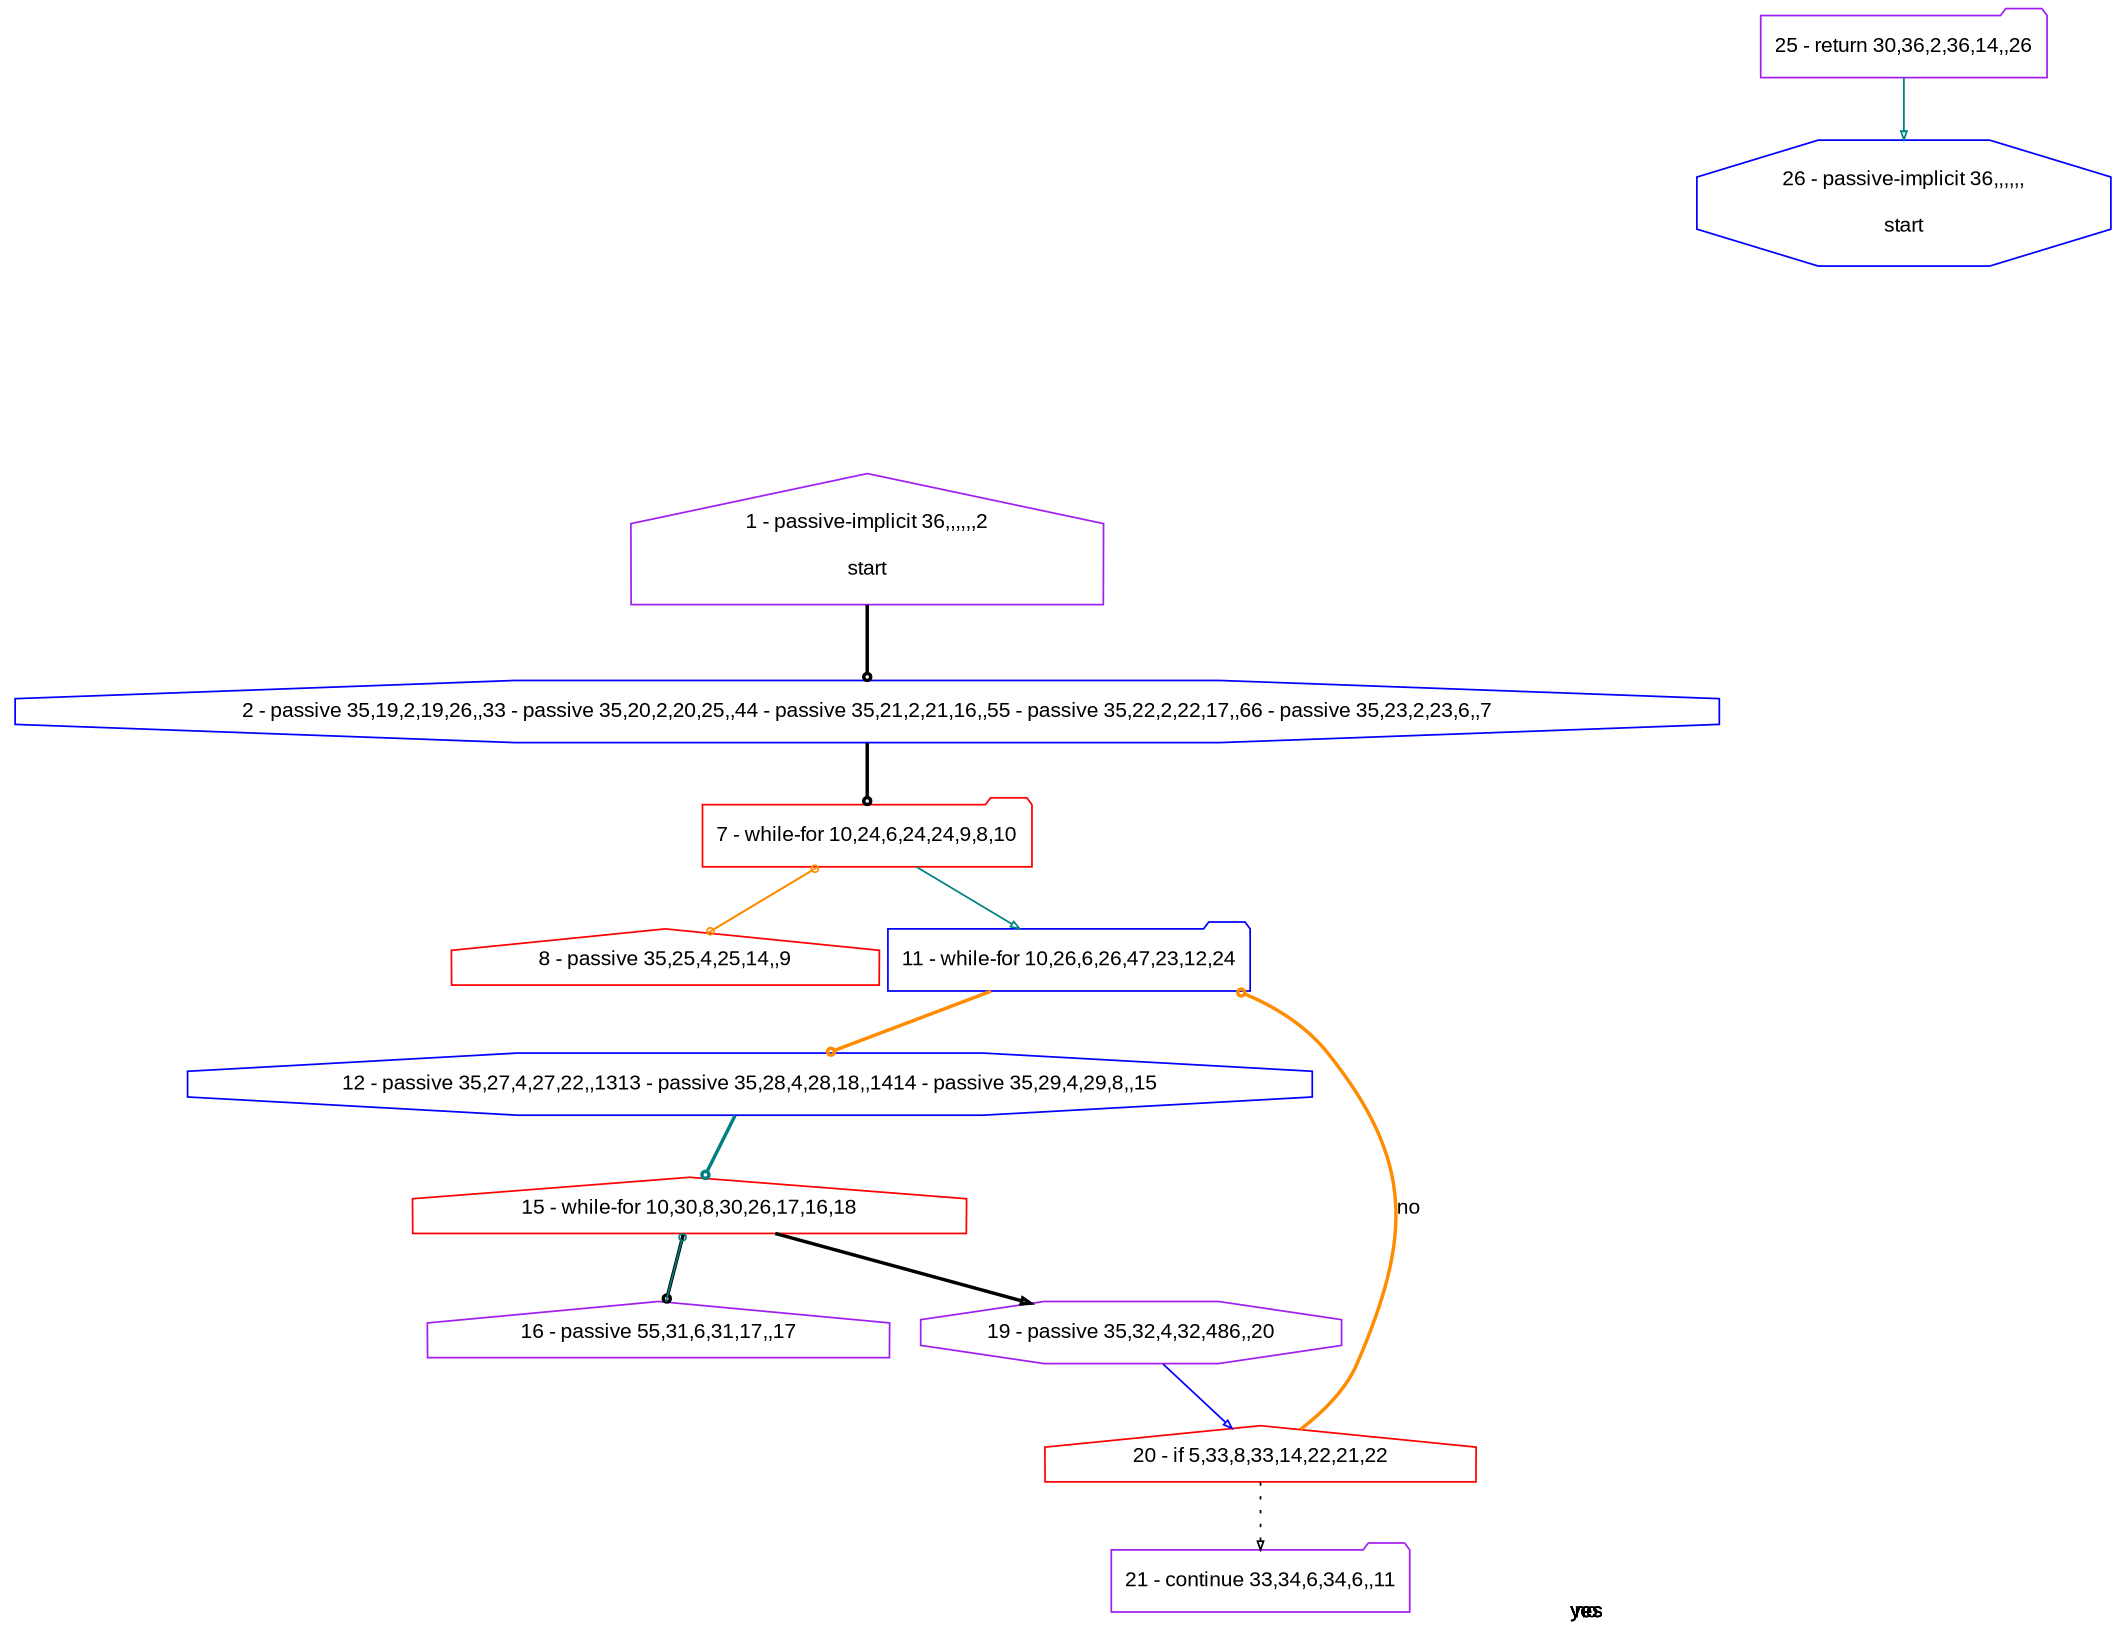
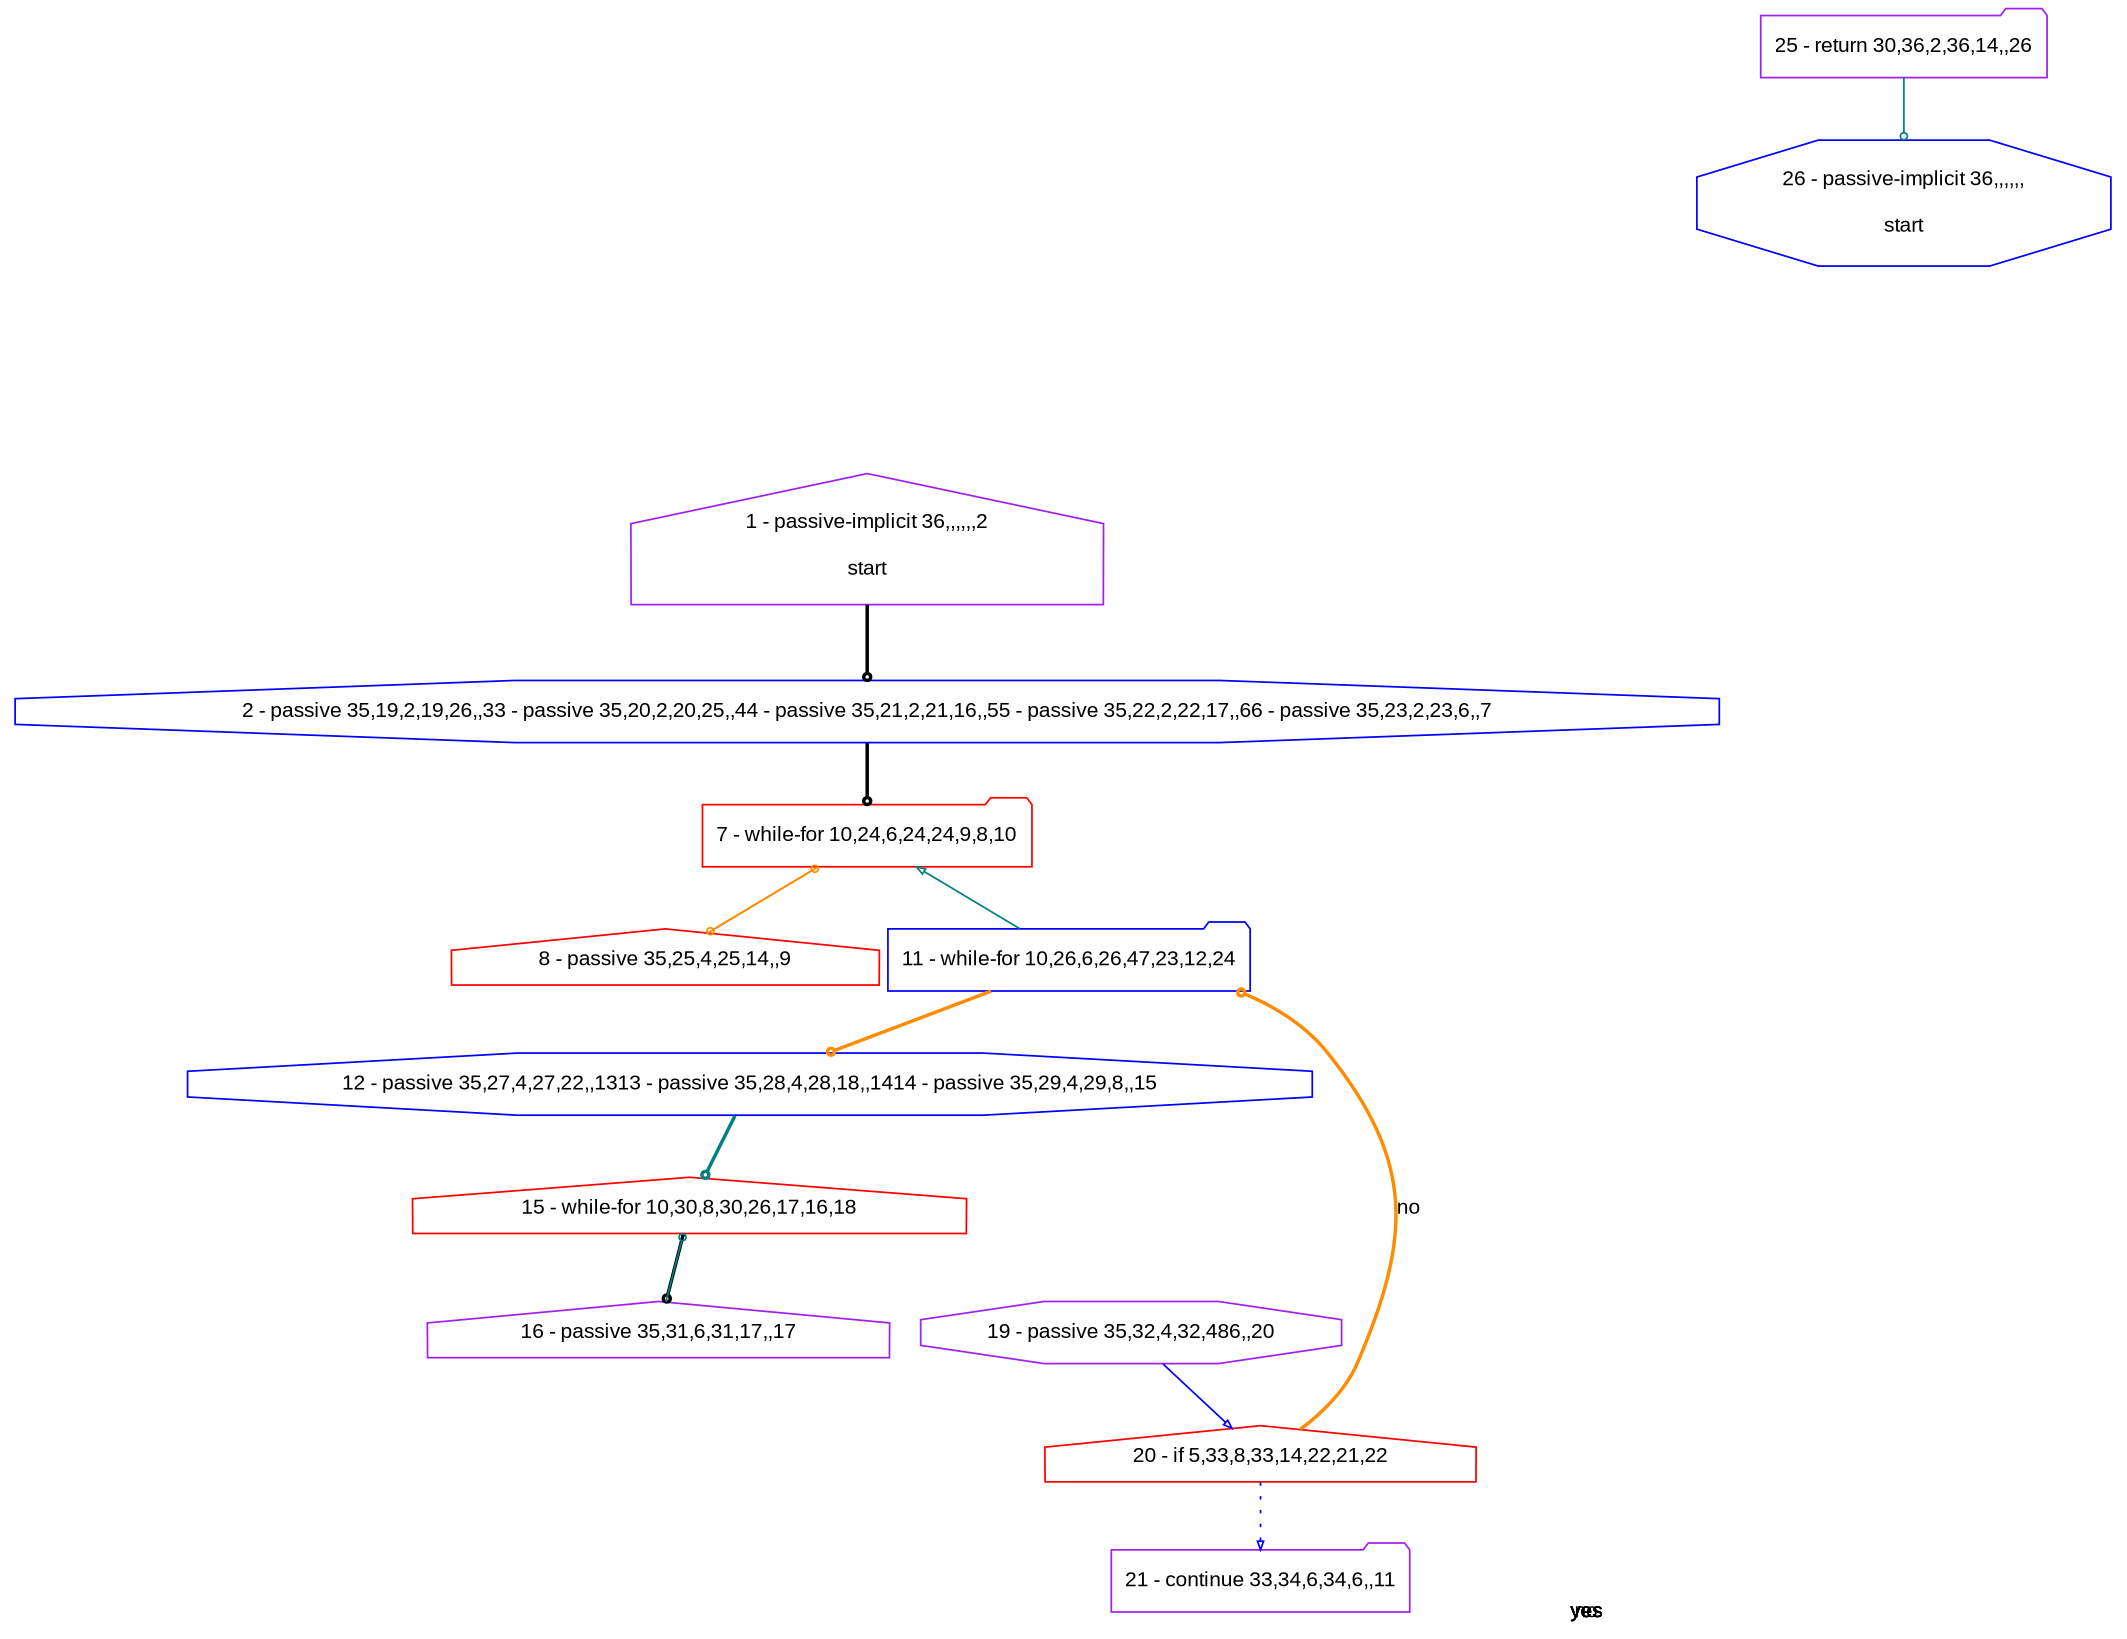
(1904, 105) -> (1904, 105)
(964, 896) -> (972, 900)
(898, 1267) -> none
(658, 1333) -> (658, 1333)
(1261, 1512) -> (1261, 1512)
